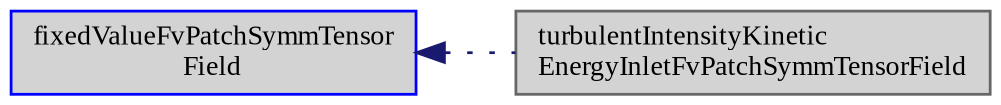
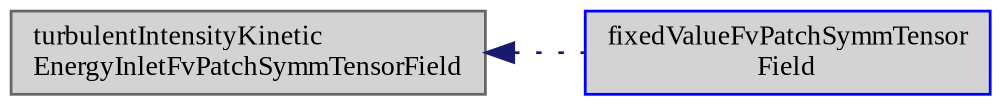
(480, 53) -> (549, 53)
